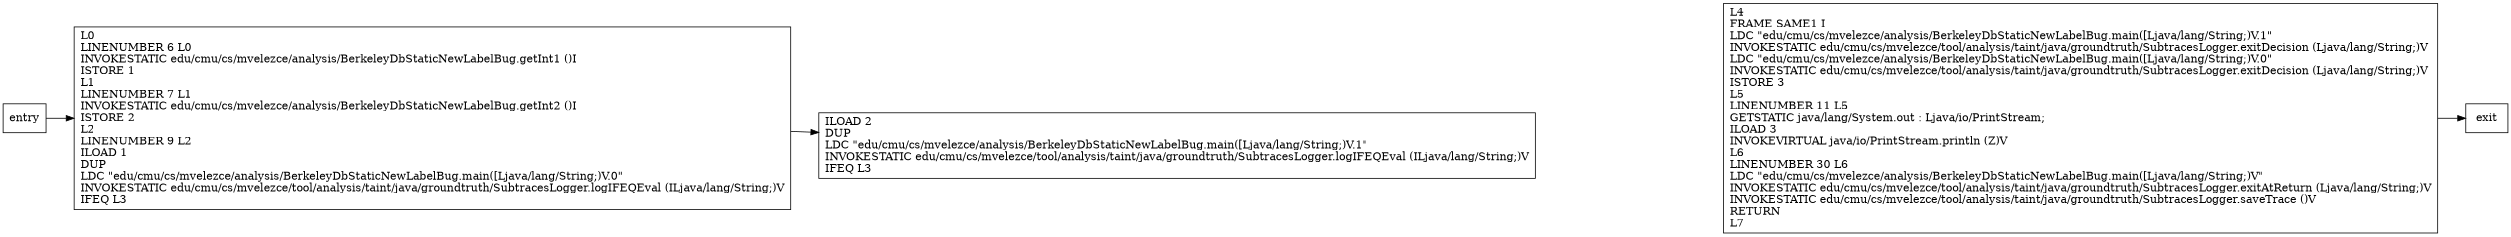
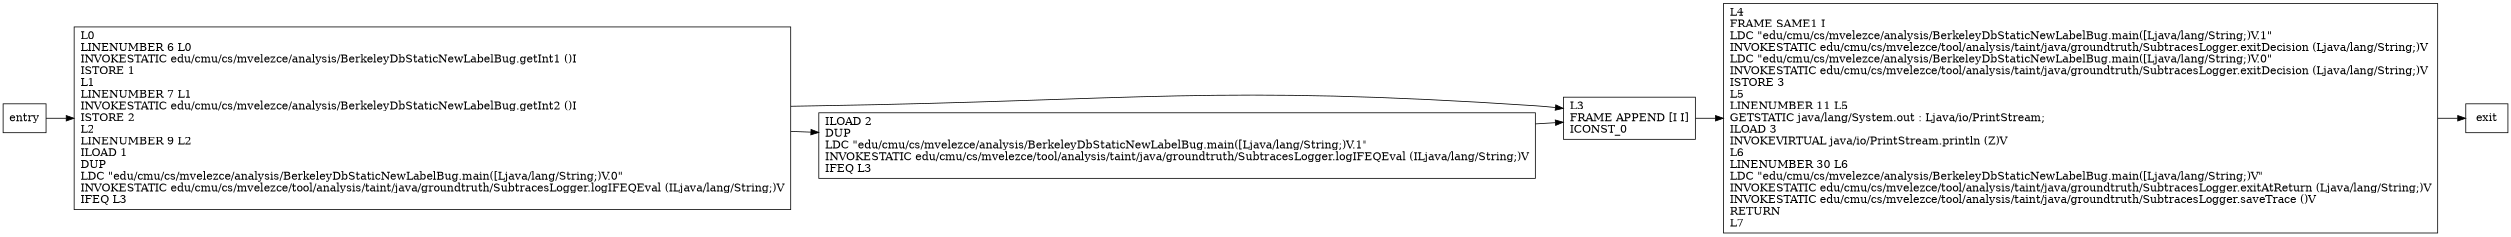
none -> (1629, 118)
